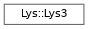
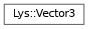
(44, 14) -> (44, 14)
